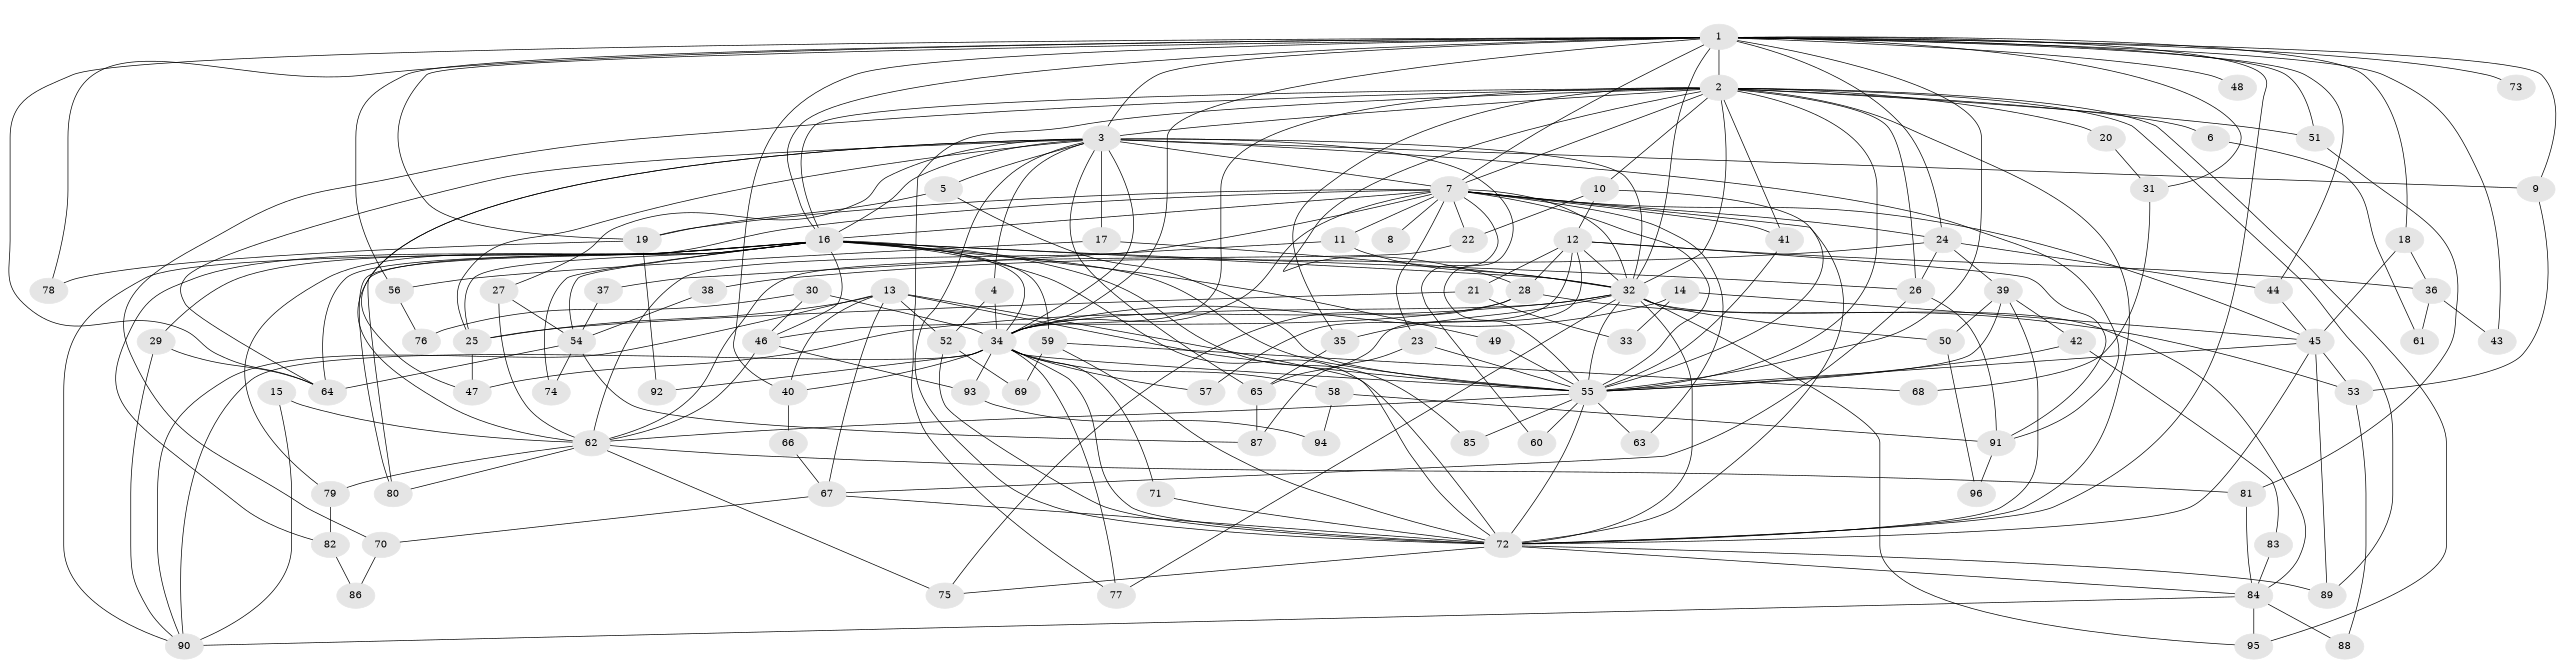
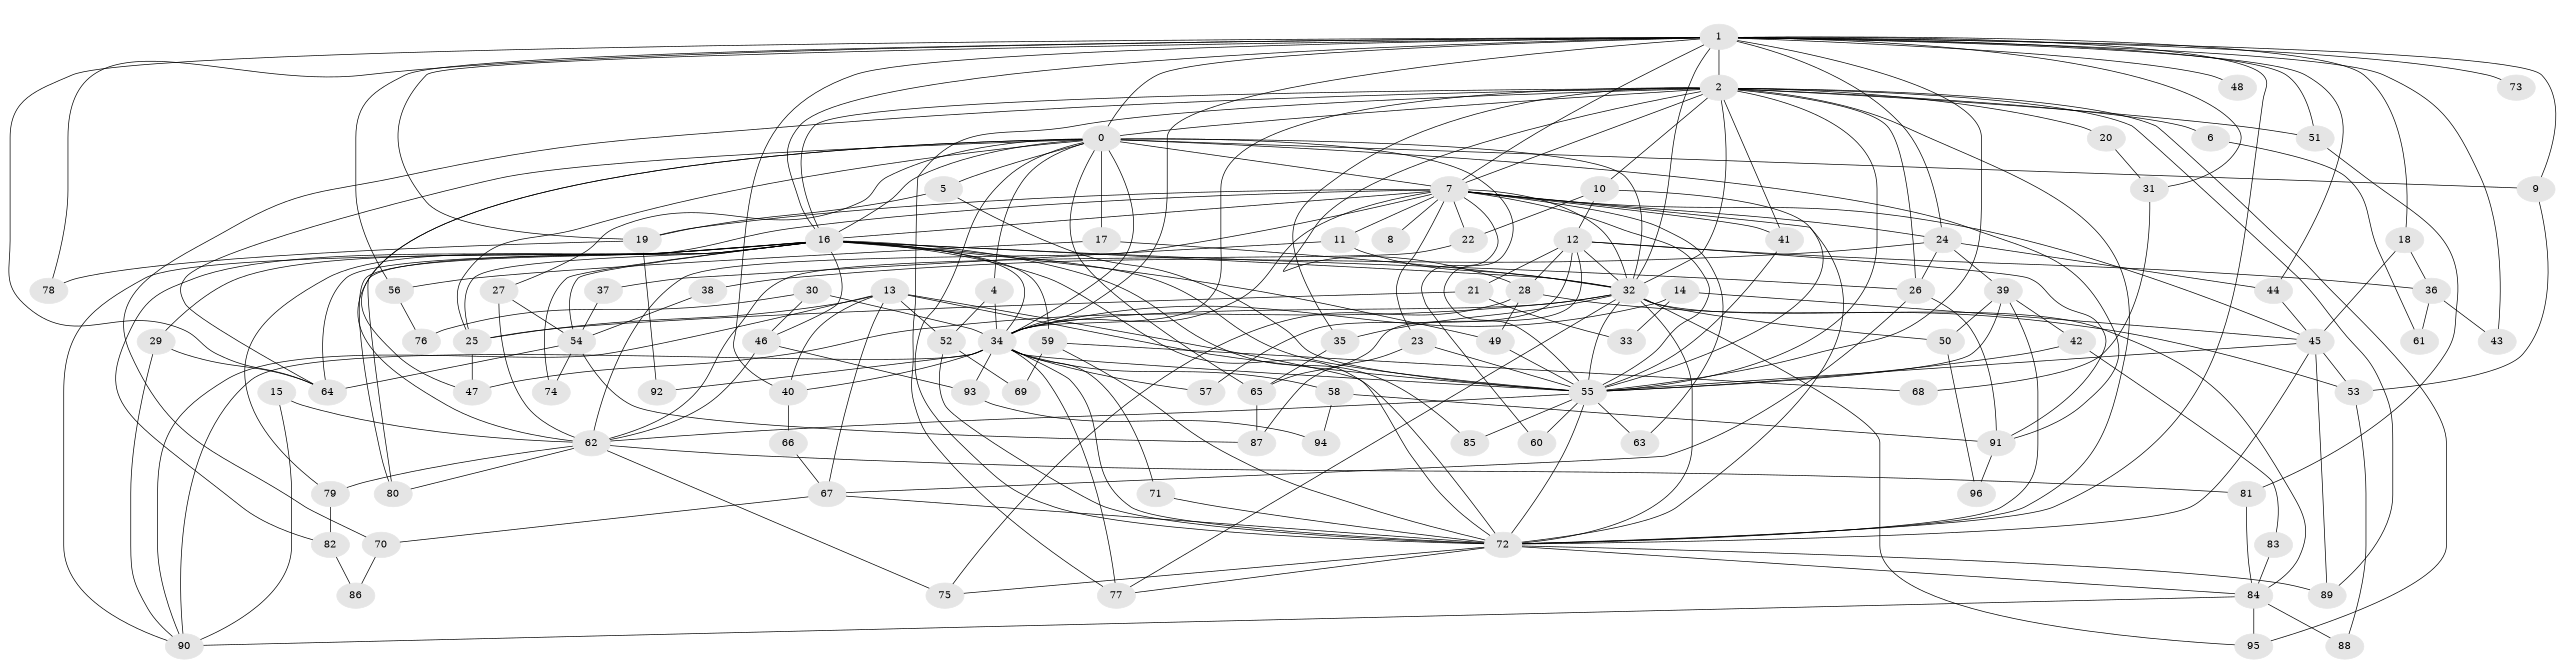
(1102, 138) -> (1102, 138)
(1201, 324) -> (1510, 316)
none -> (1310, 570)
